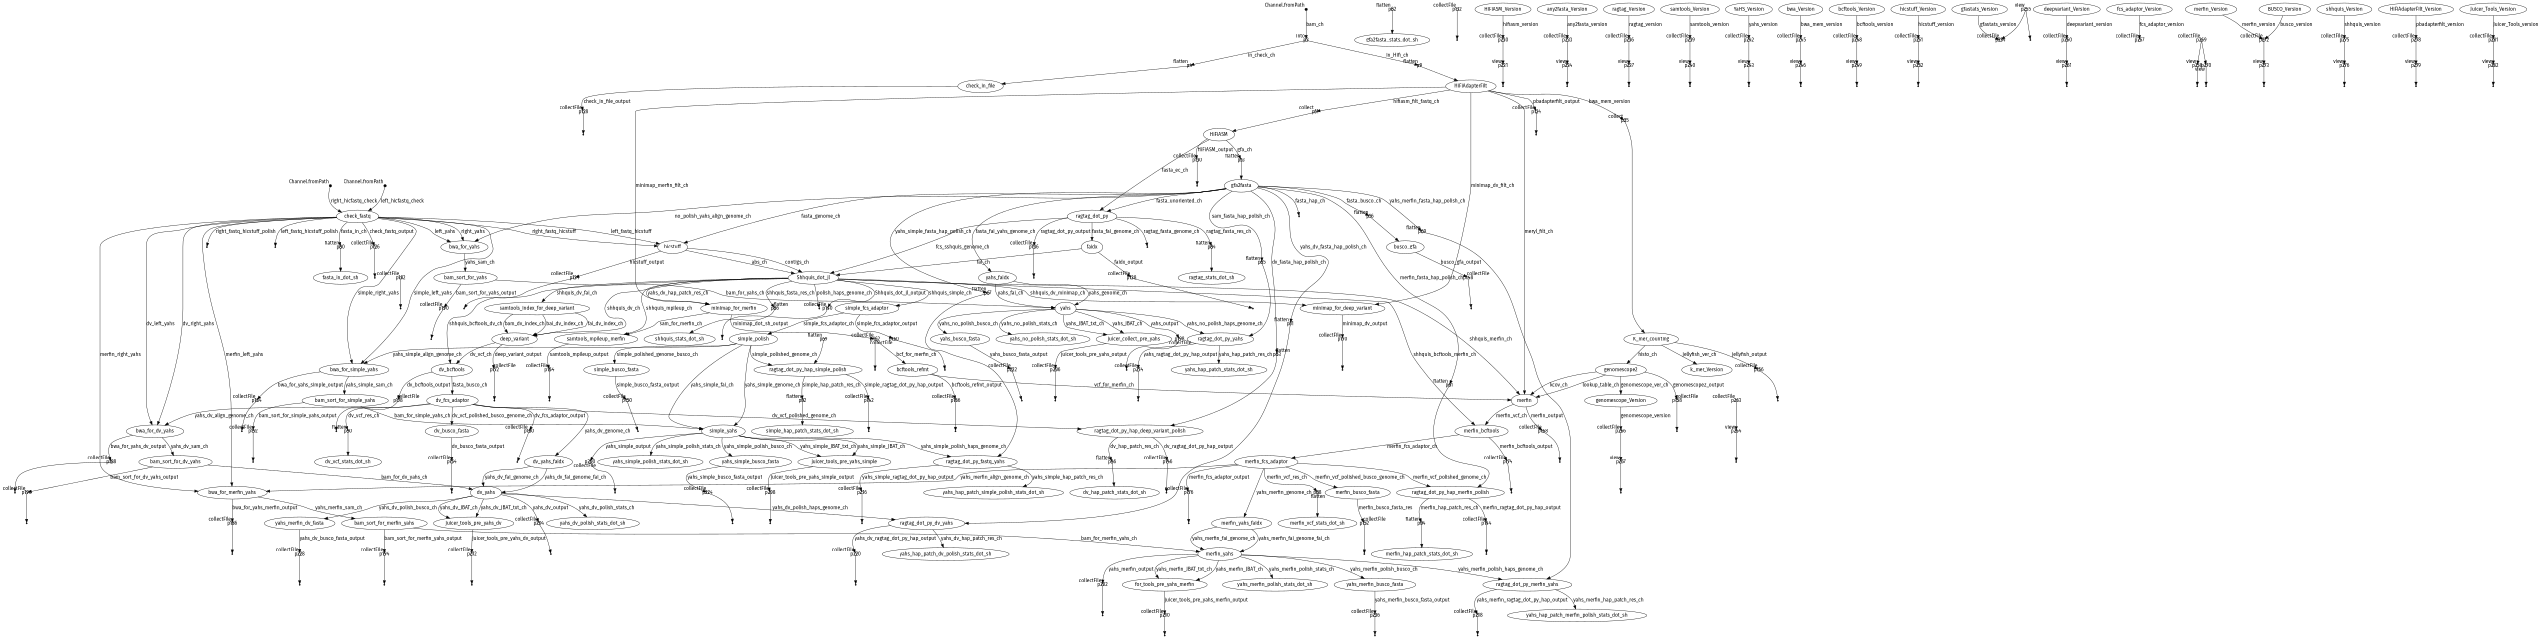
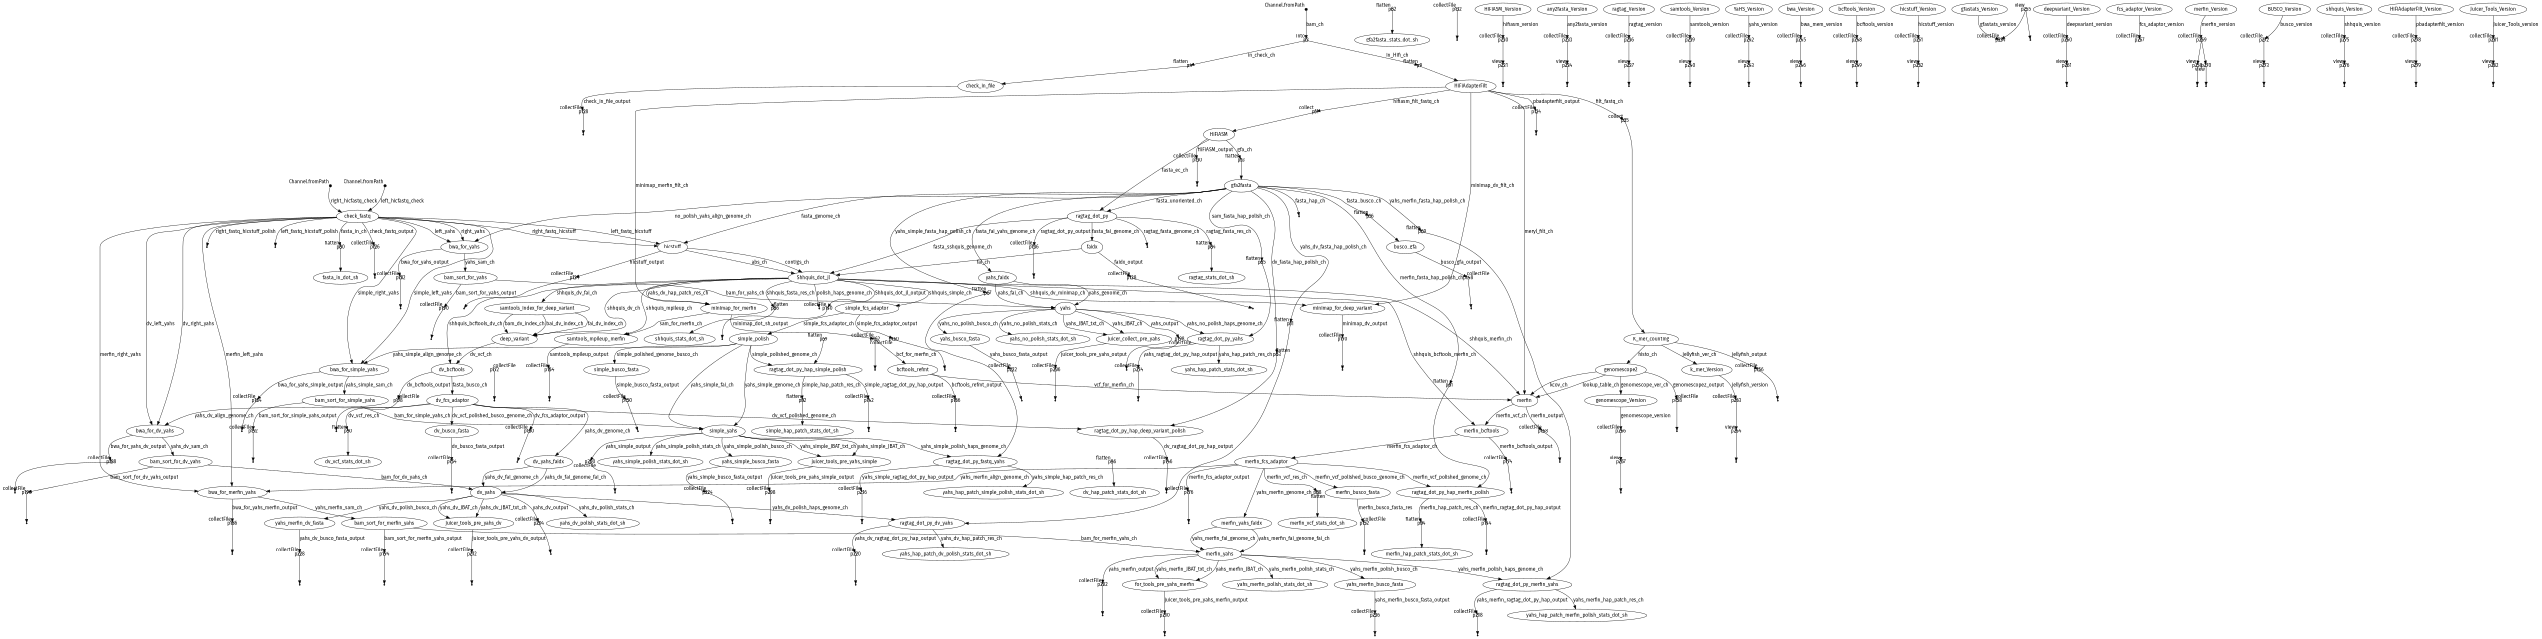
(2241, 27) -> (2201, 25)
(1610, 102) -> (1610, 102)
(963, 247) -> (963, 247)
none -> (414, 254)
(494, 353) -> none
none -> (1729, 384)
(1110, 446) -> none
